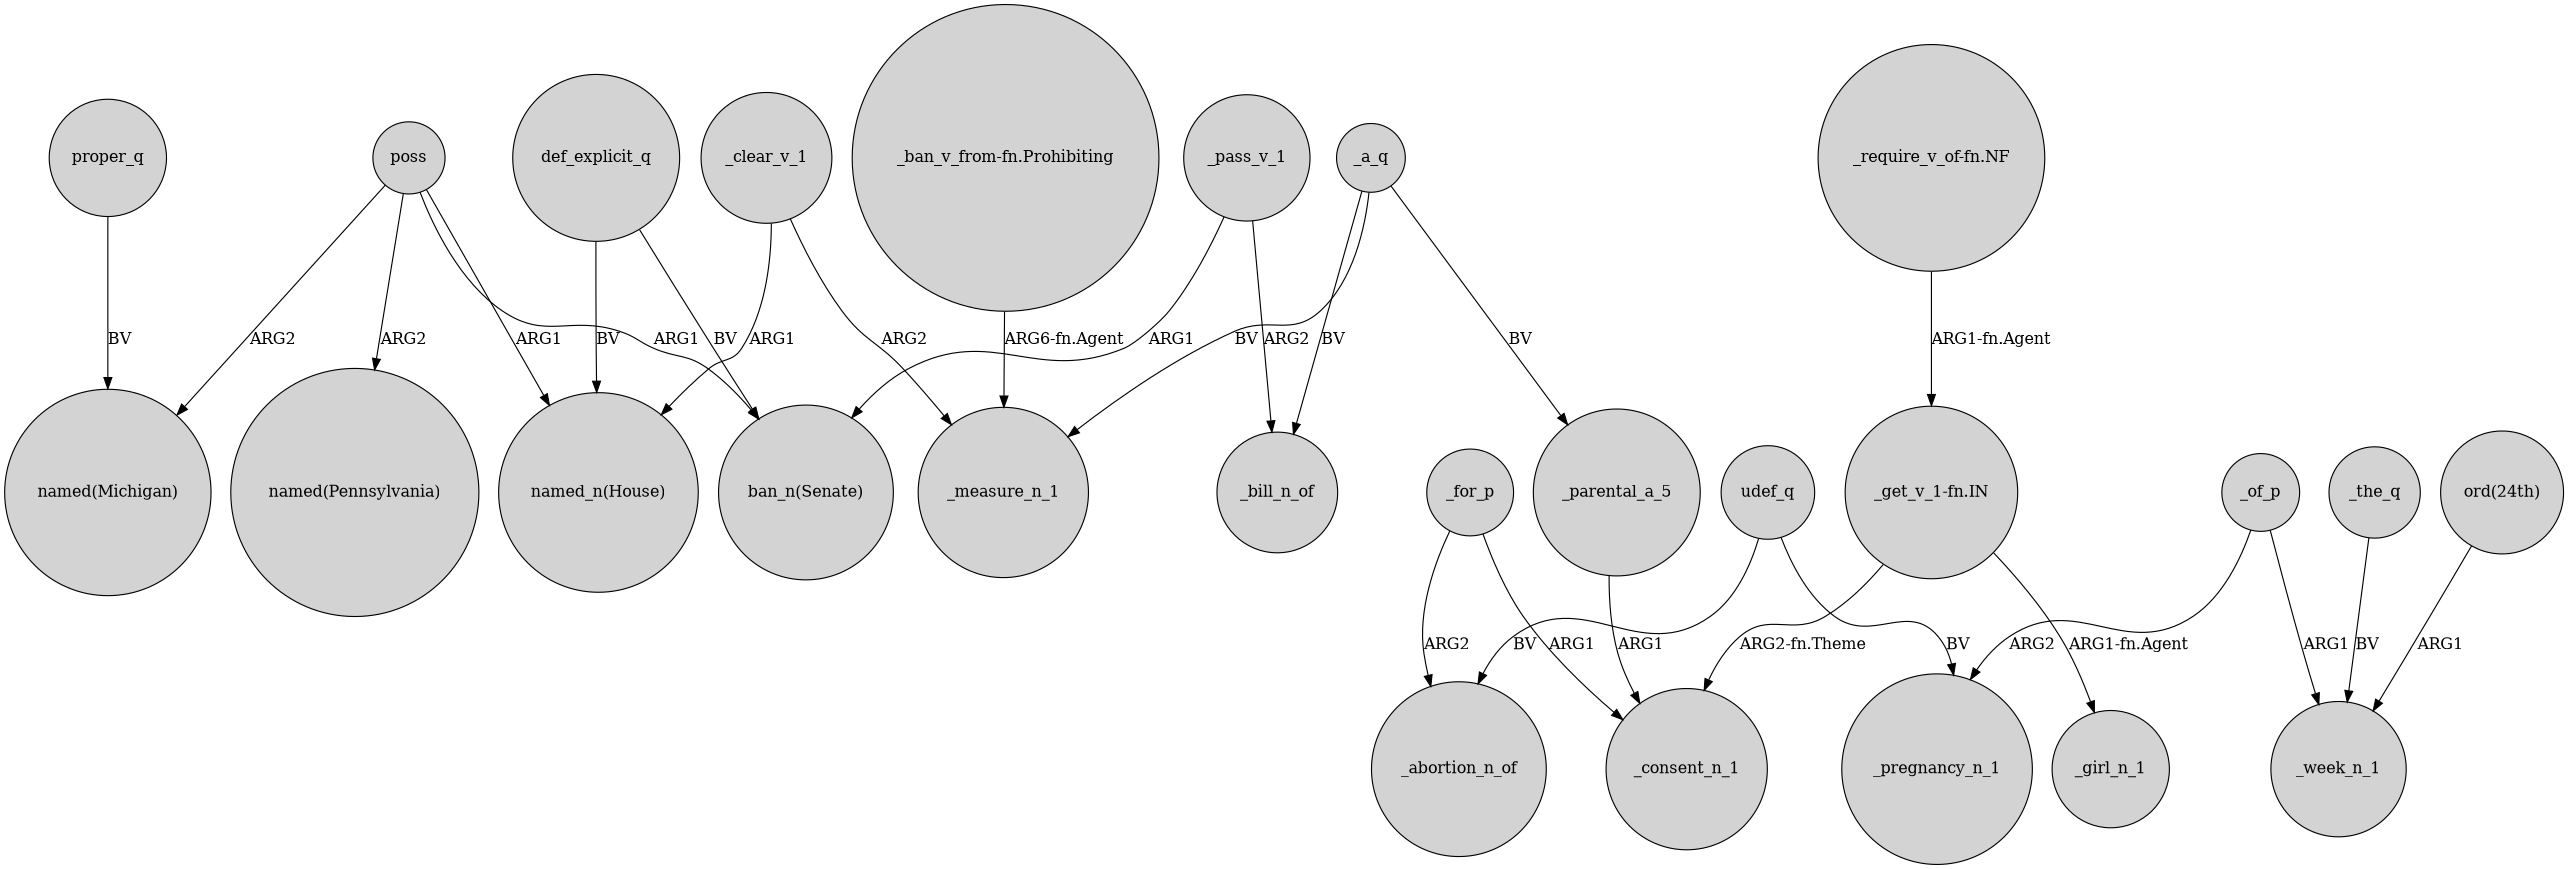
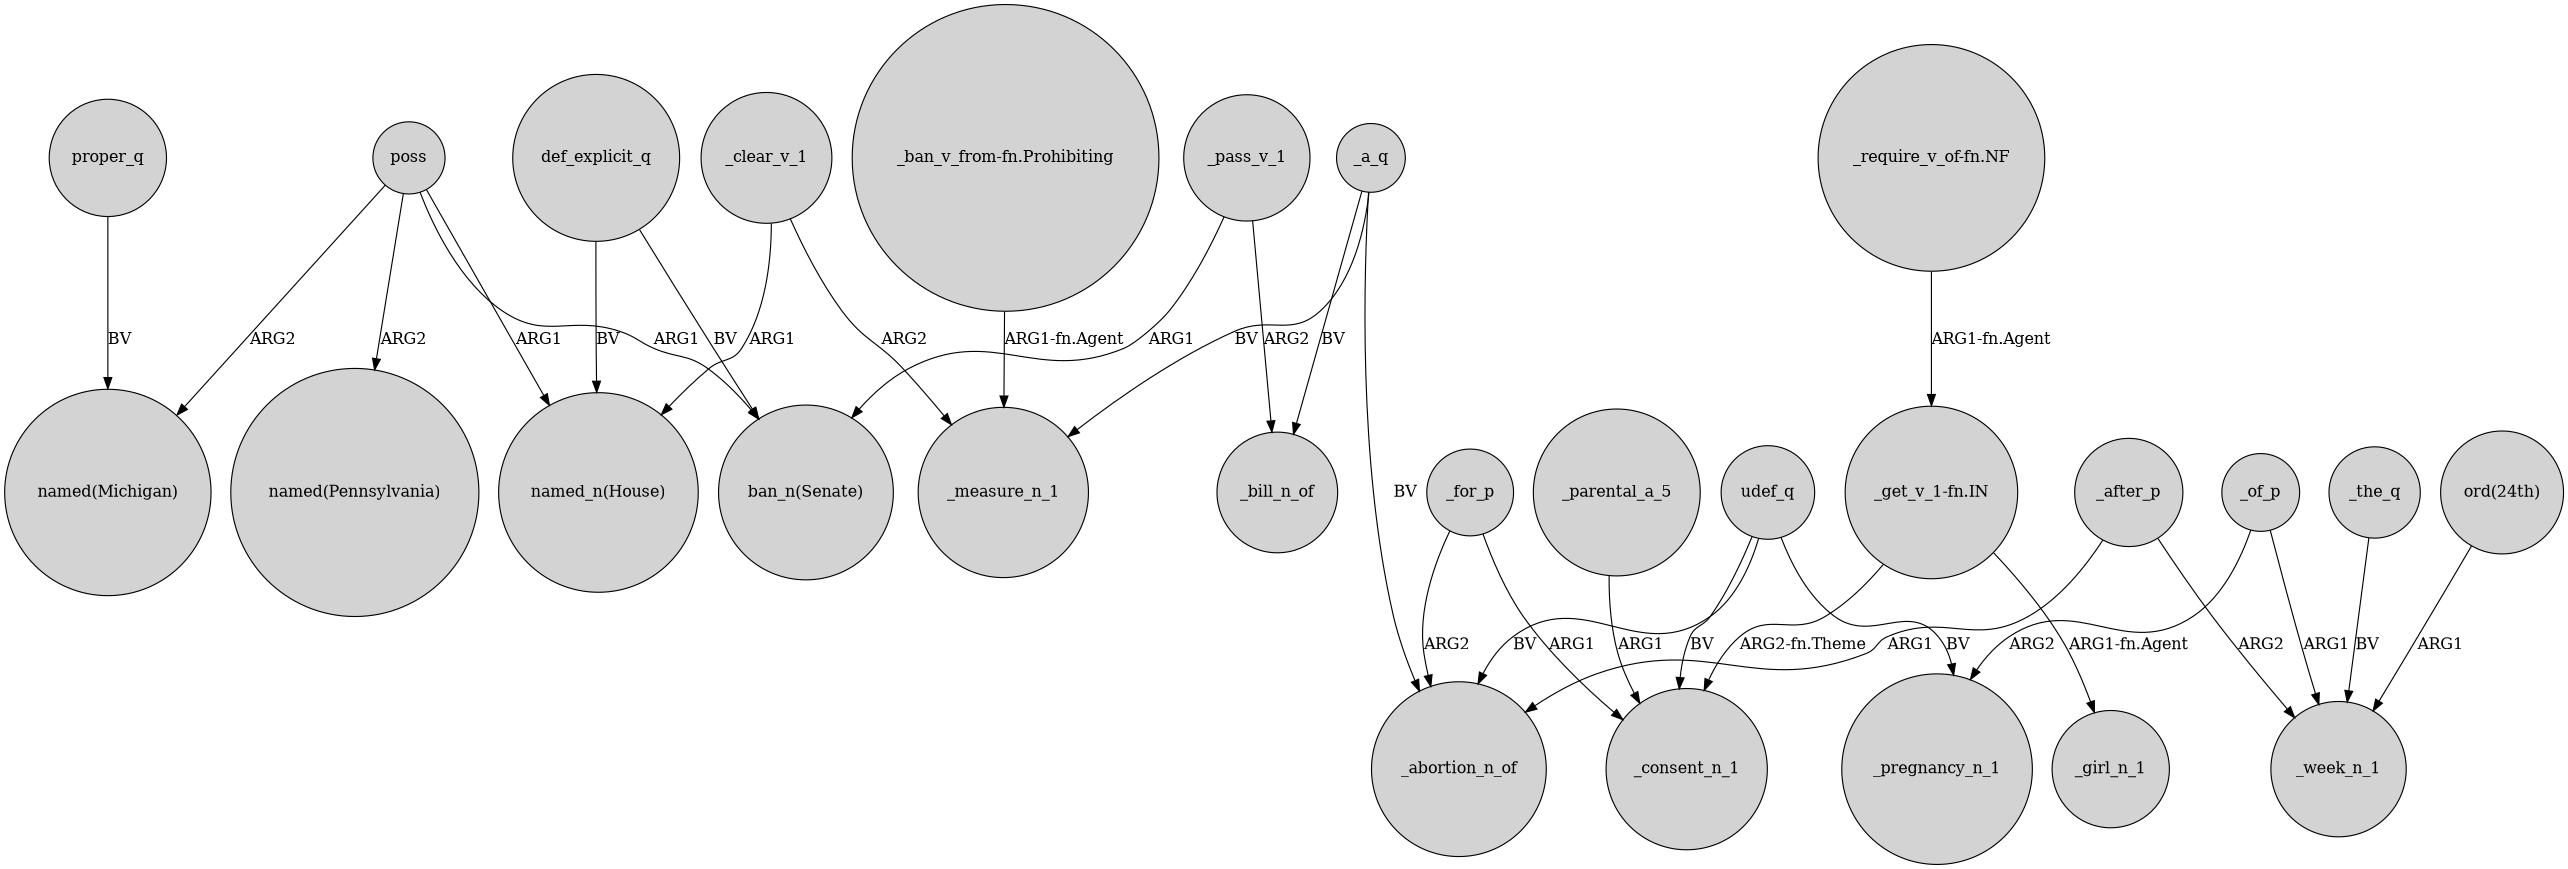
(1476, 301) -> (1369, 439)
(1064, 340) -> (1064, 340)
none -> (2129, 492)
none -> (1726, 591)
